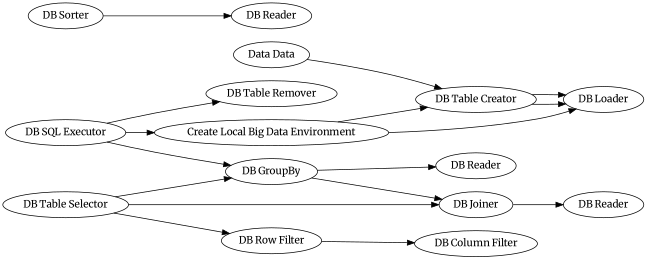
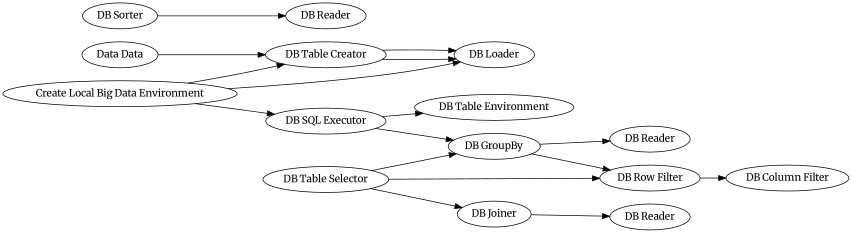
(272, 94) -> (494, 107)
(136, 133) -> (231, 109)
(373, 188) -> (567, 161)
